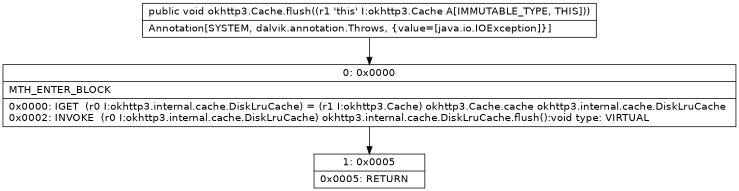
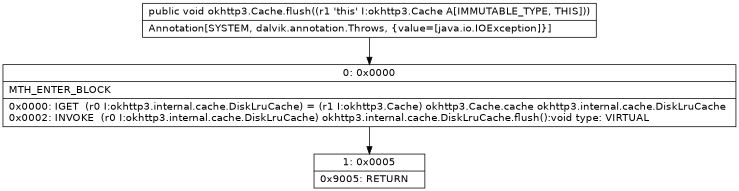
(369, 179) -> (369, 179)
